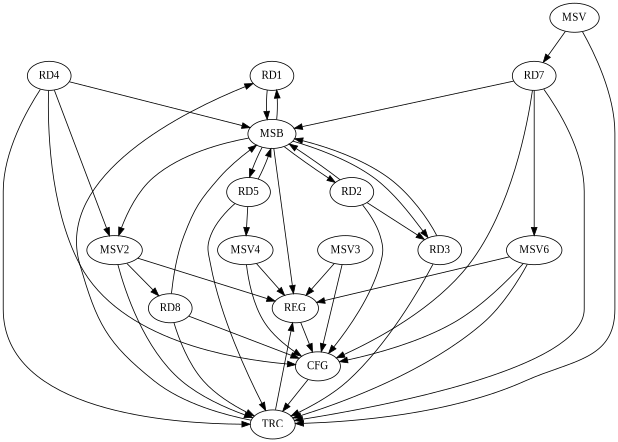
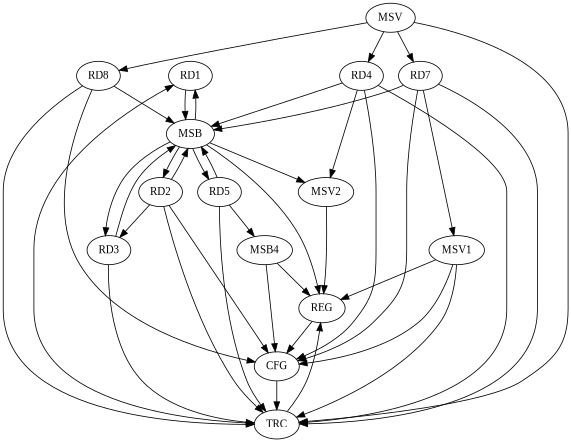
none -> (378, 43)
(245, 250) -> (265, 250)
(345, 250) -> none
(534, 250) -> (457, 250)
(140, 277) -> (247, 45)
(161, 358) -> (199, 313)
